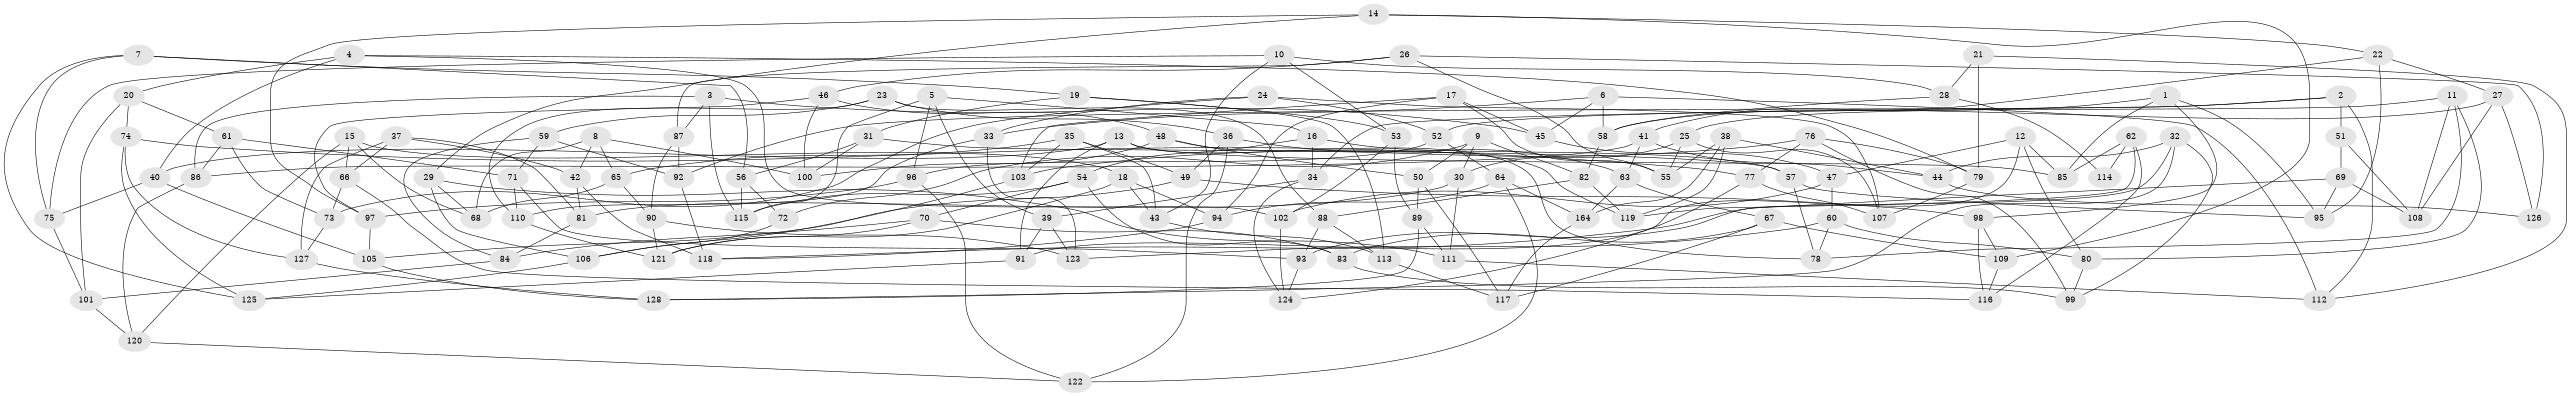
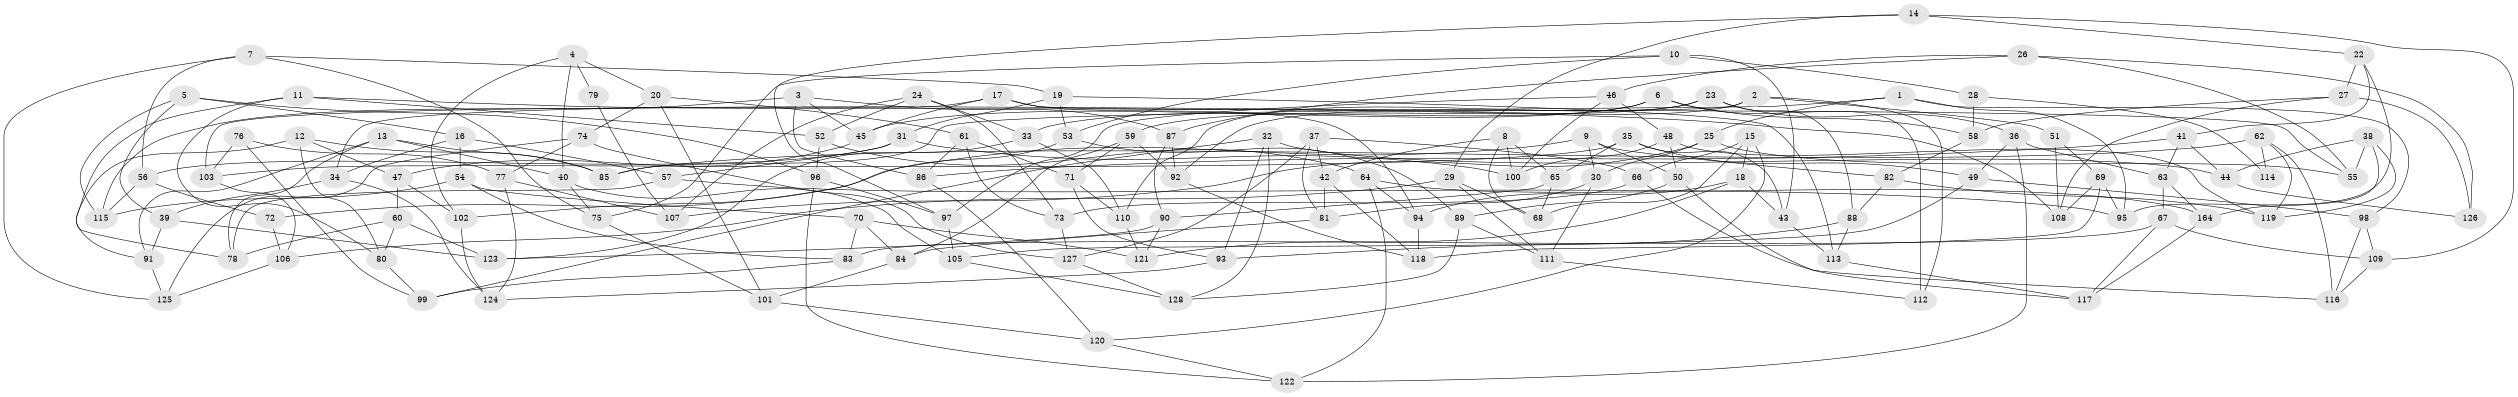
(1979, 55) -> none
(1897, 152) -> none
